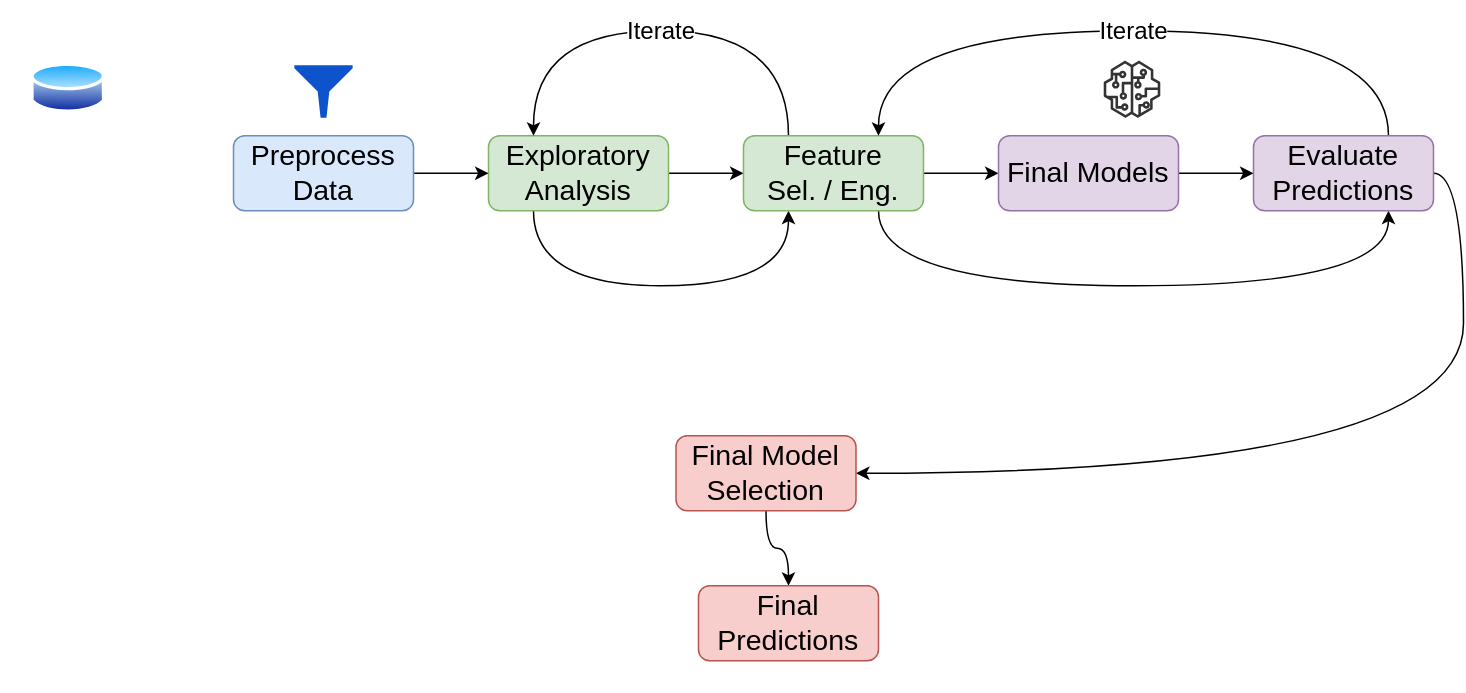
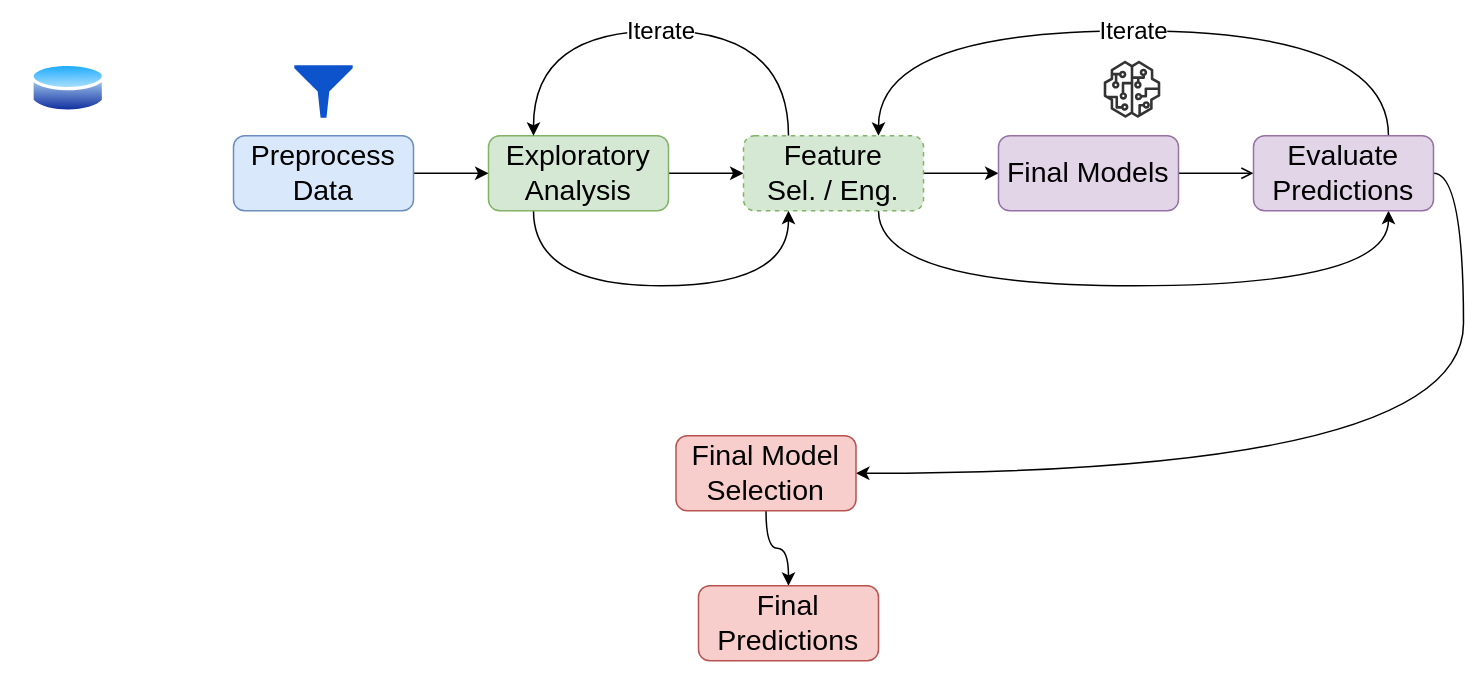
(833, 173) -> (833, 173)
(1242, 173) -> (1244, 173)
